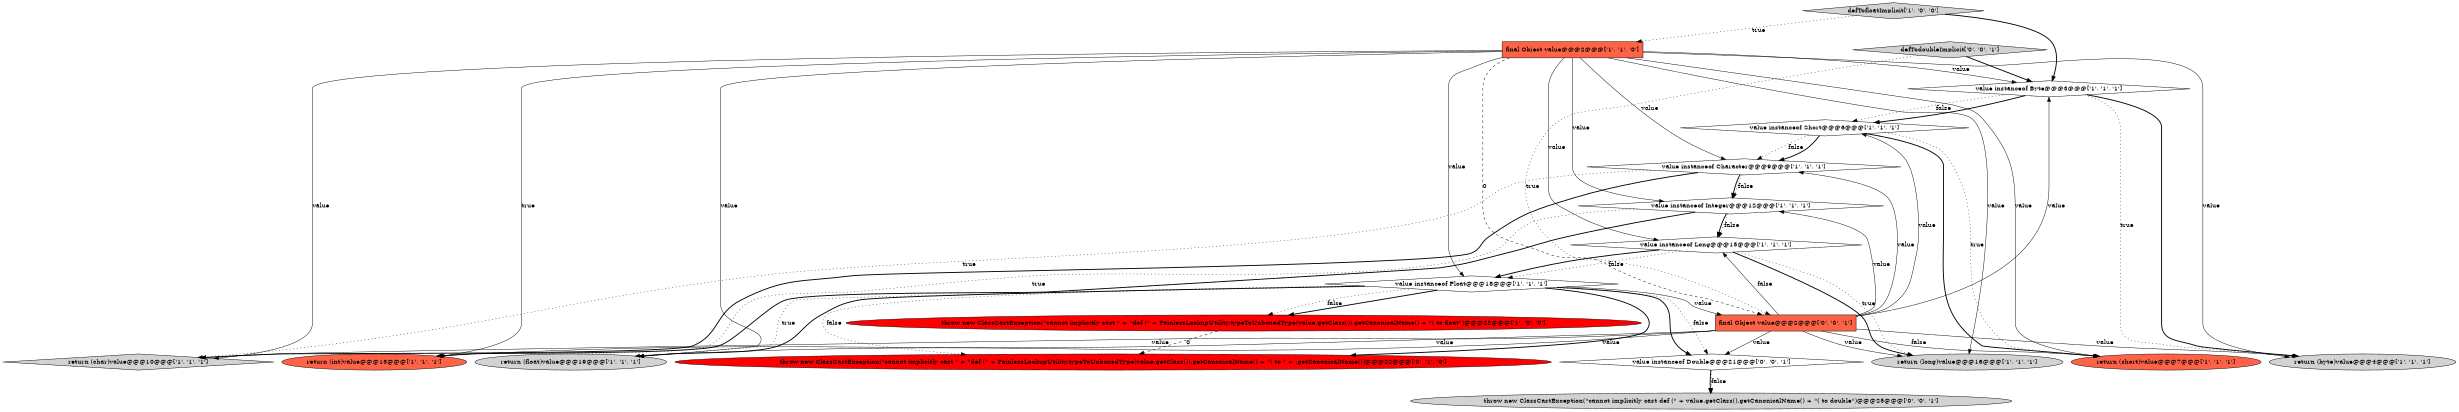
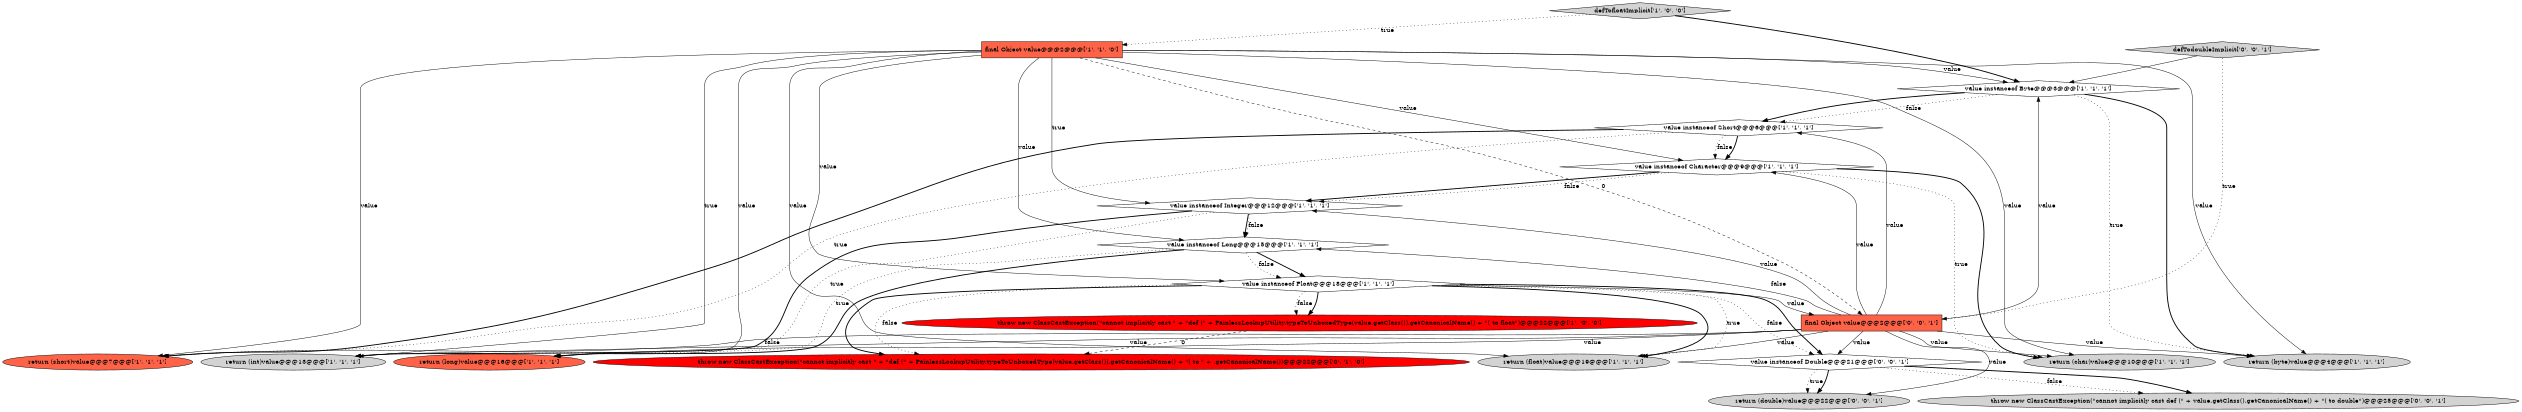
(1997, 68) -> (2136, 69)
(1581, 128) -> (1059, 128)
(138, 362) -> (2120, 362)
(374, 362) -> (293, 362)
(1967, 362) -> (489, 362)
none -> (1809, 401)
